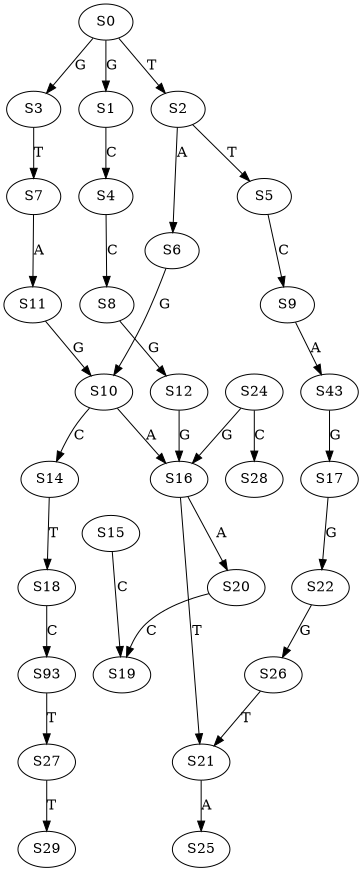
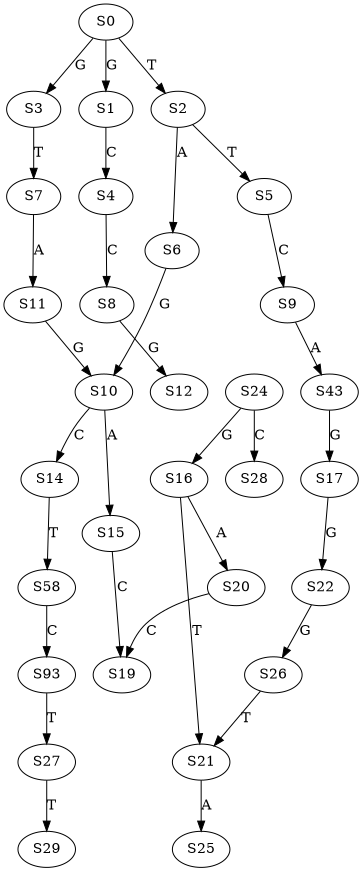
(179, 431) -> none
(138, 432) -> (107, 458)
(47, 588) -> (47, 588)
